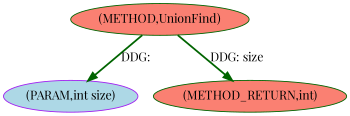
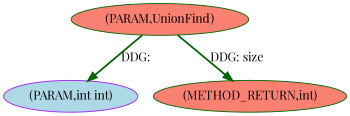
(160, 19) -> (160, 19)
(71, 96) -> (71, 96)
